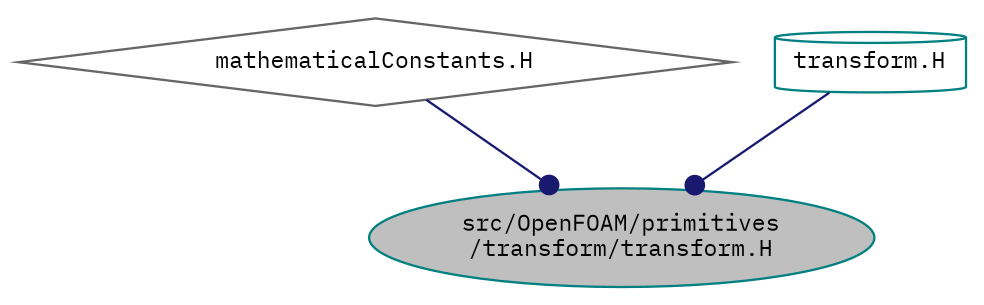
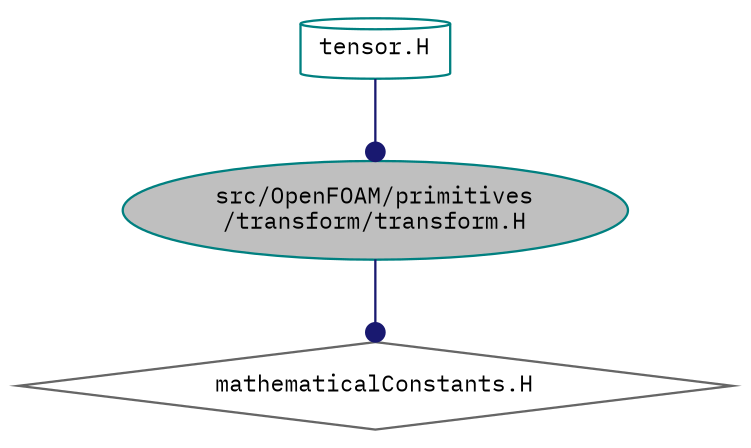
(870, 62) -> (375, 48)
(484, 140) -> (375, 291)
